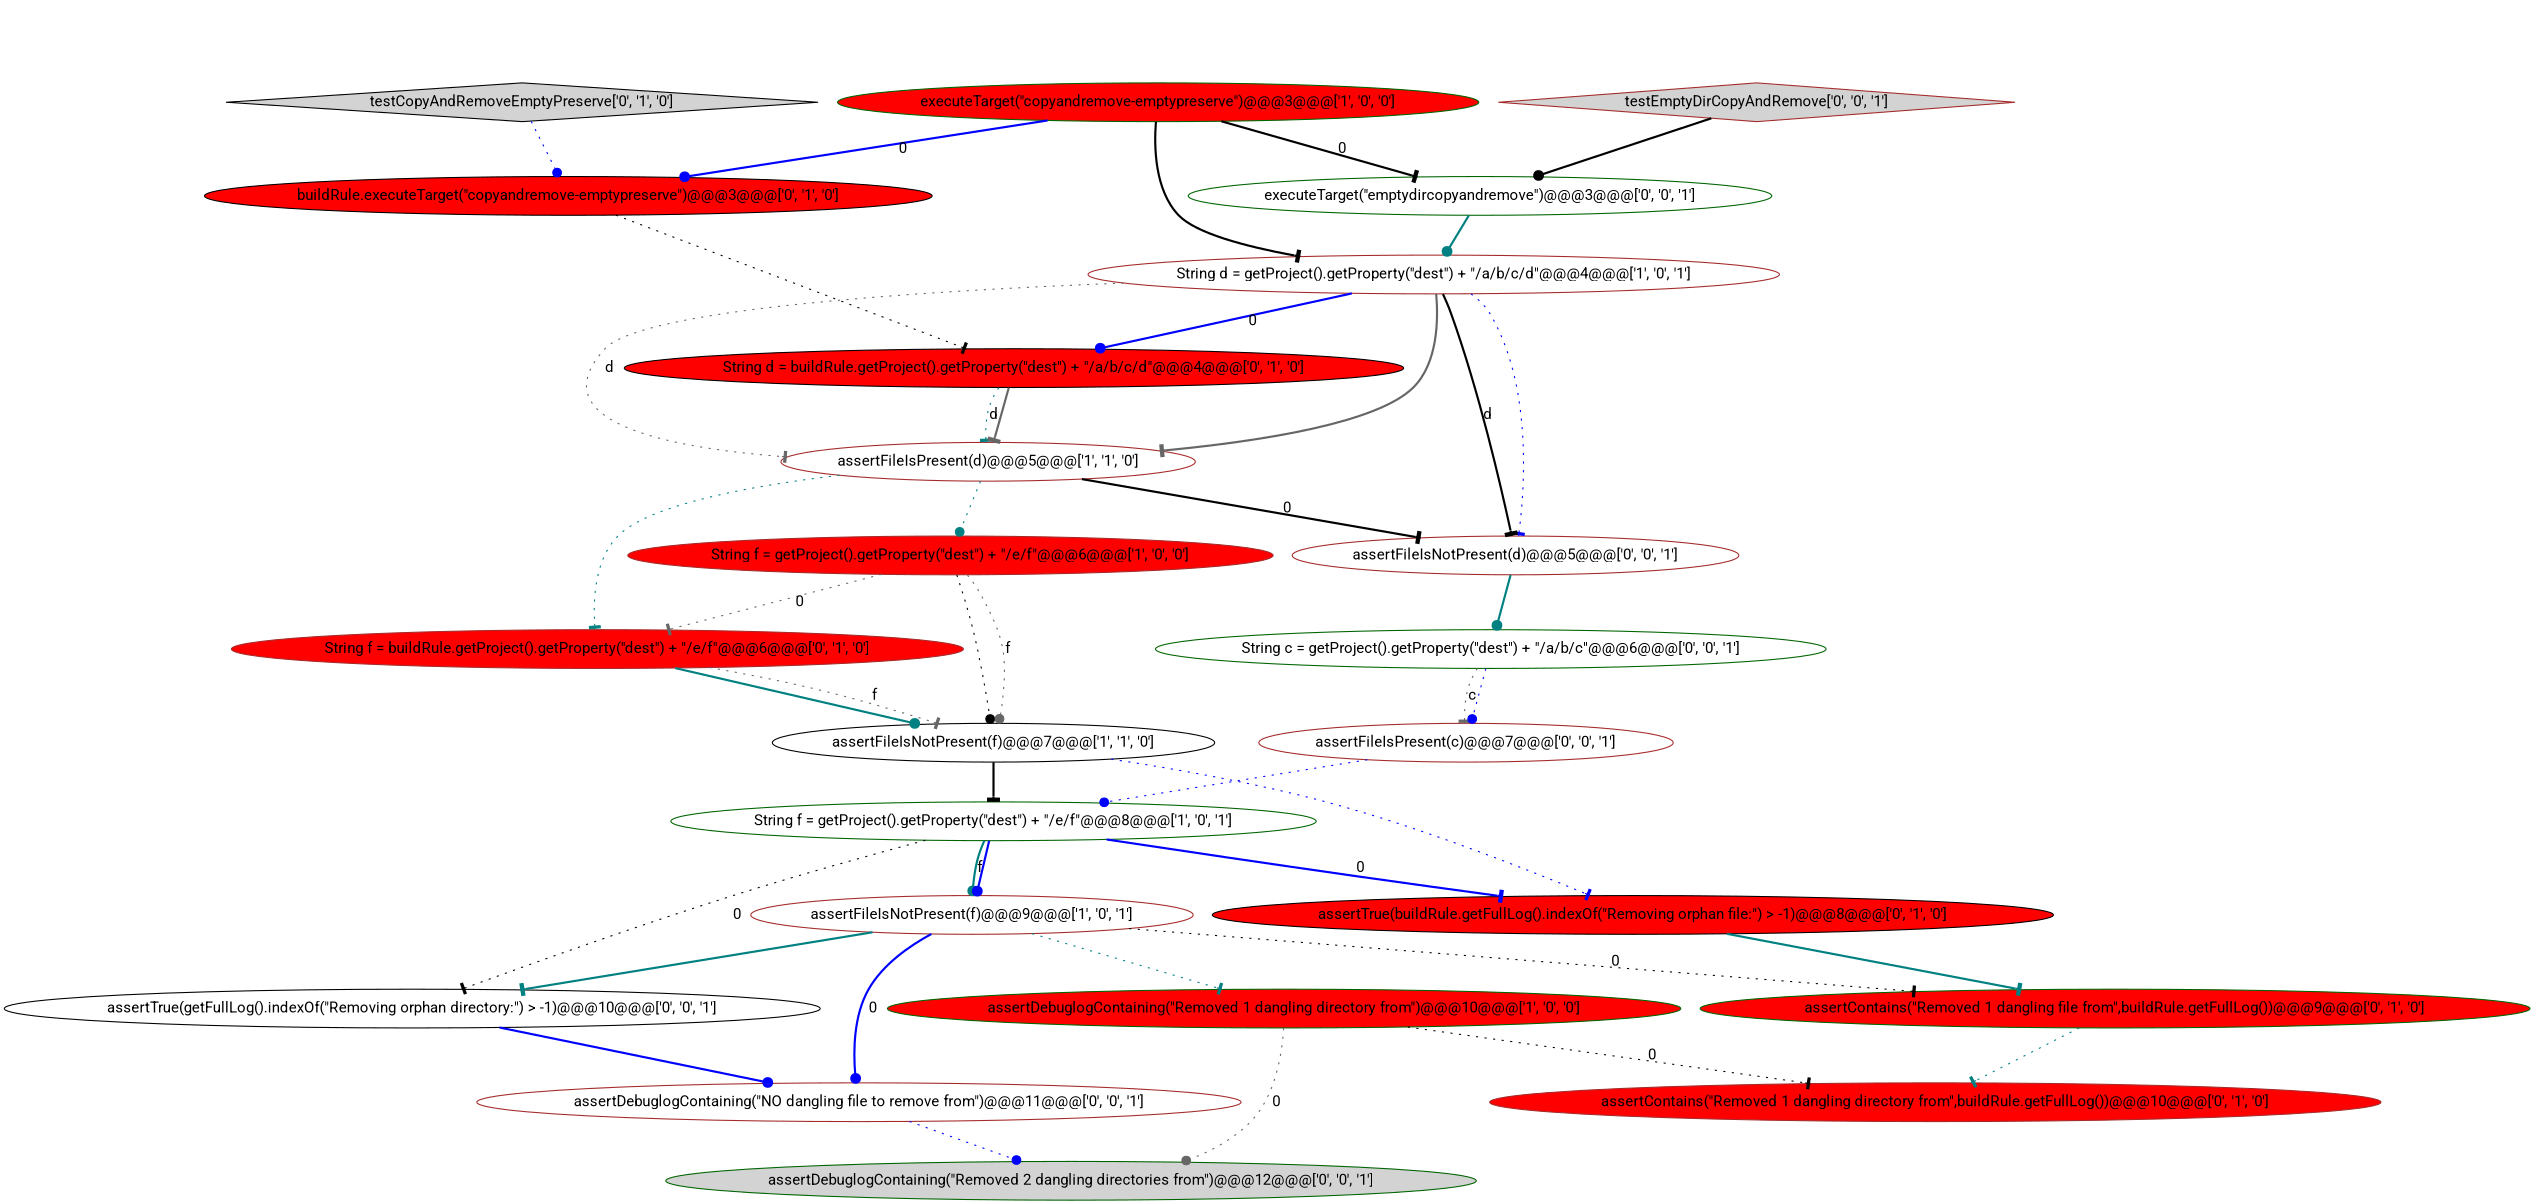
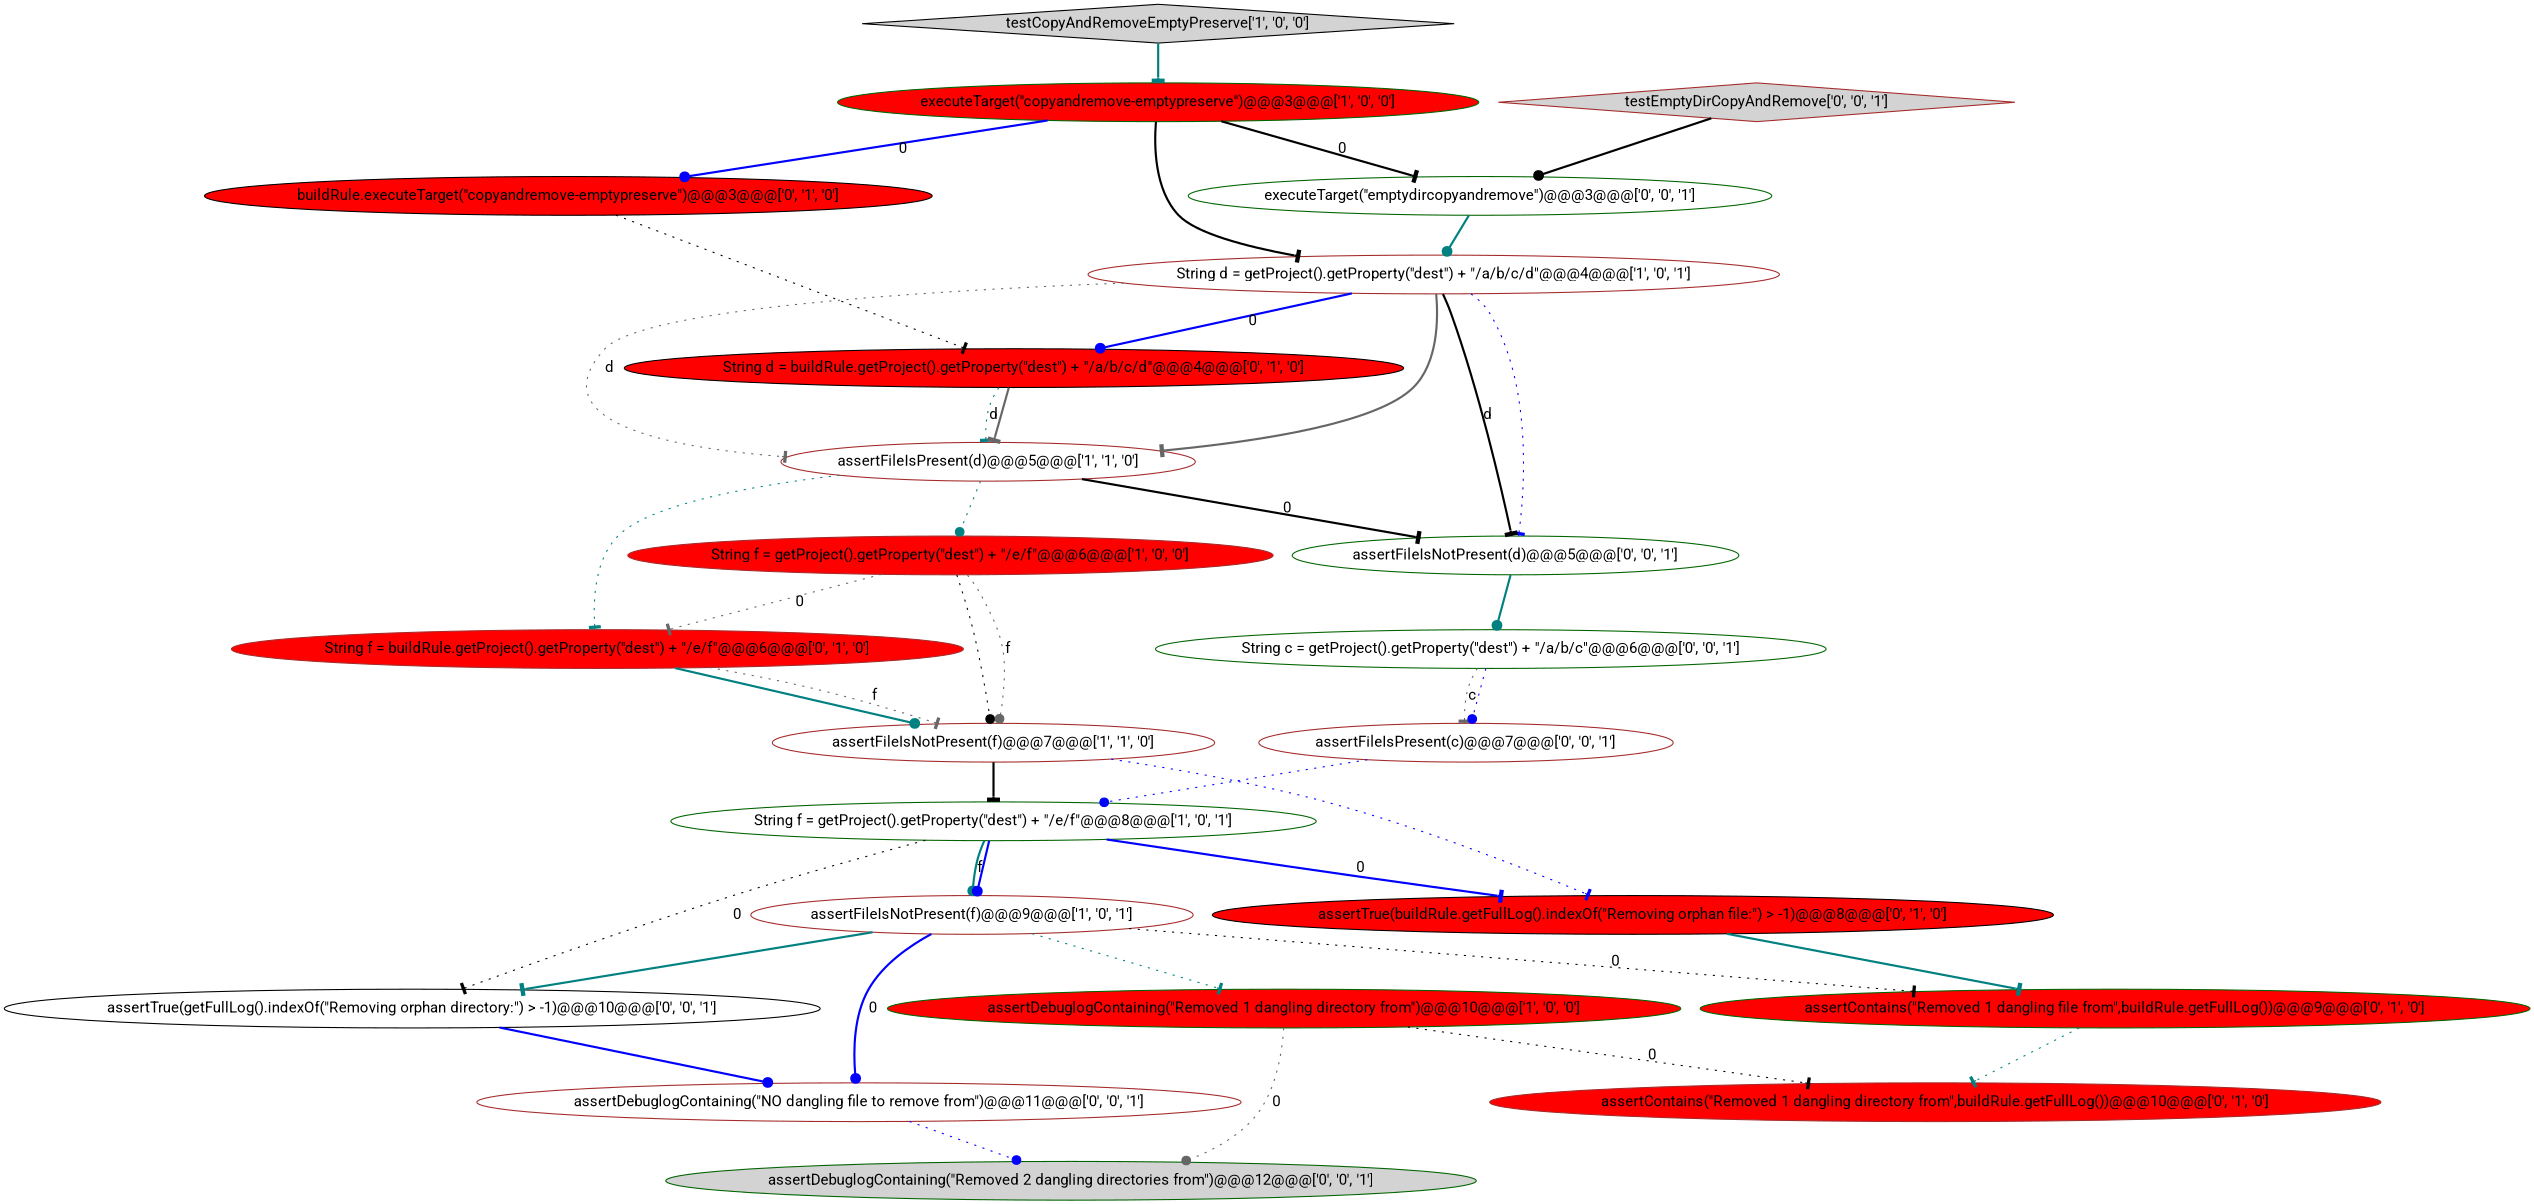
none -> (1158, 24)
(522, 102) -> none
(1516, 555) -> (1516, 555)
(994, 743) -> (994, 743)
